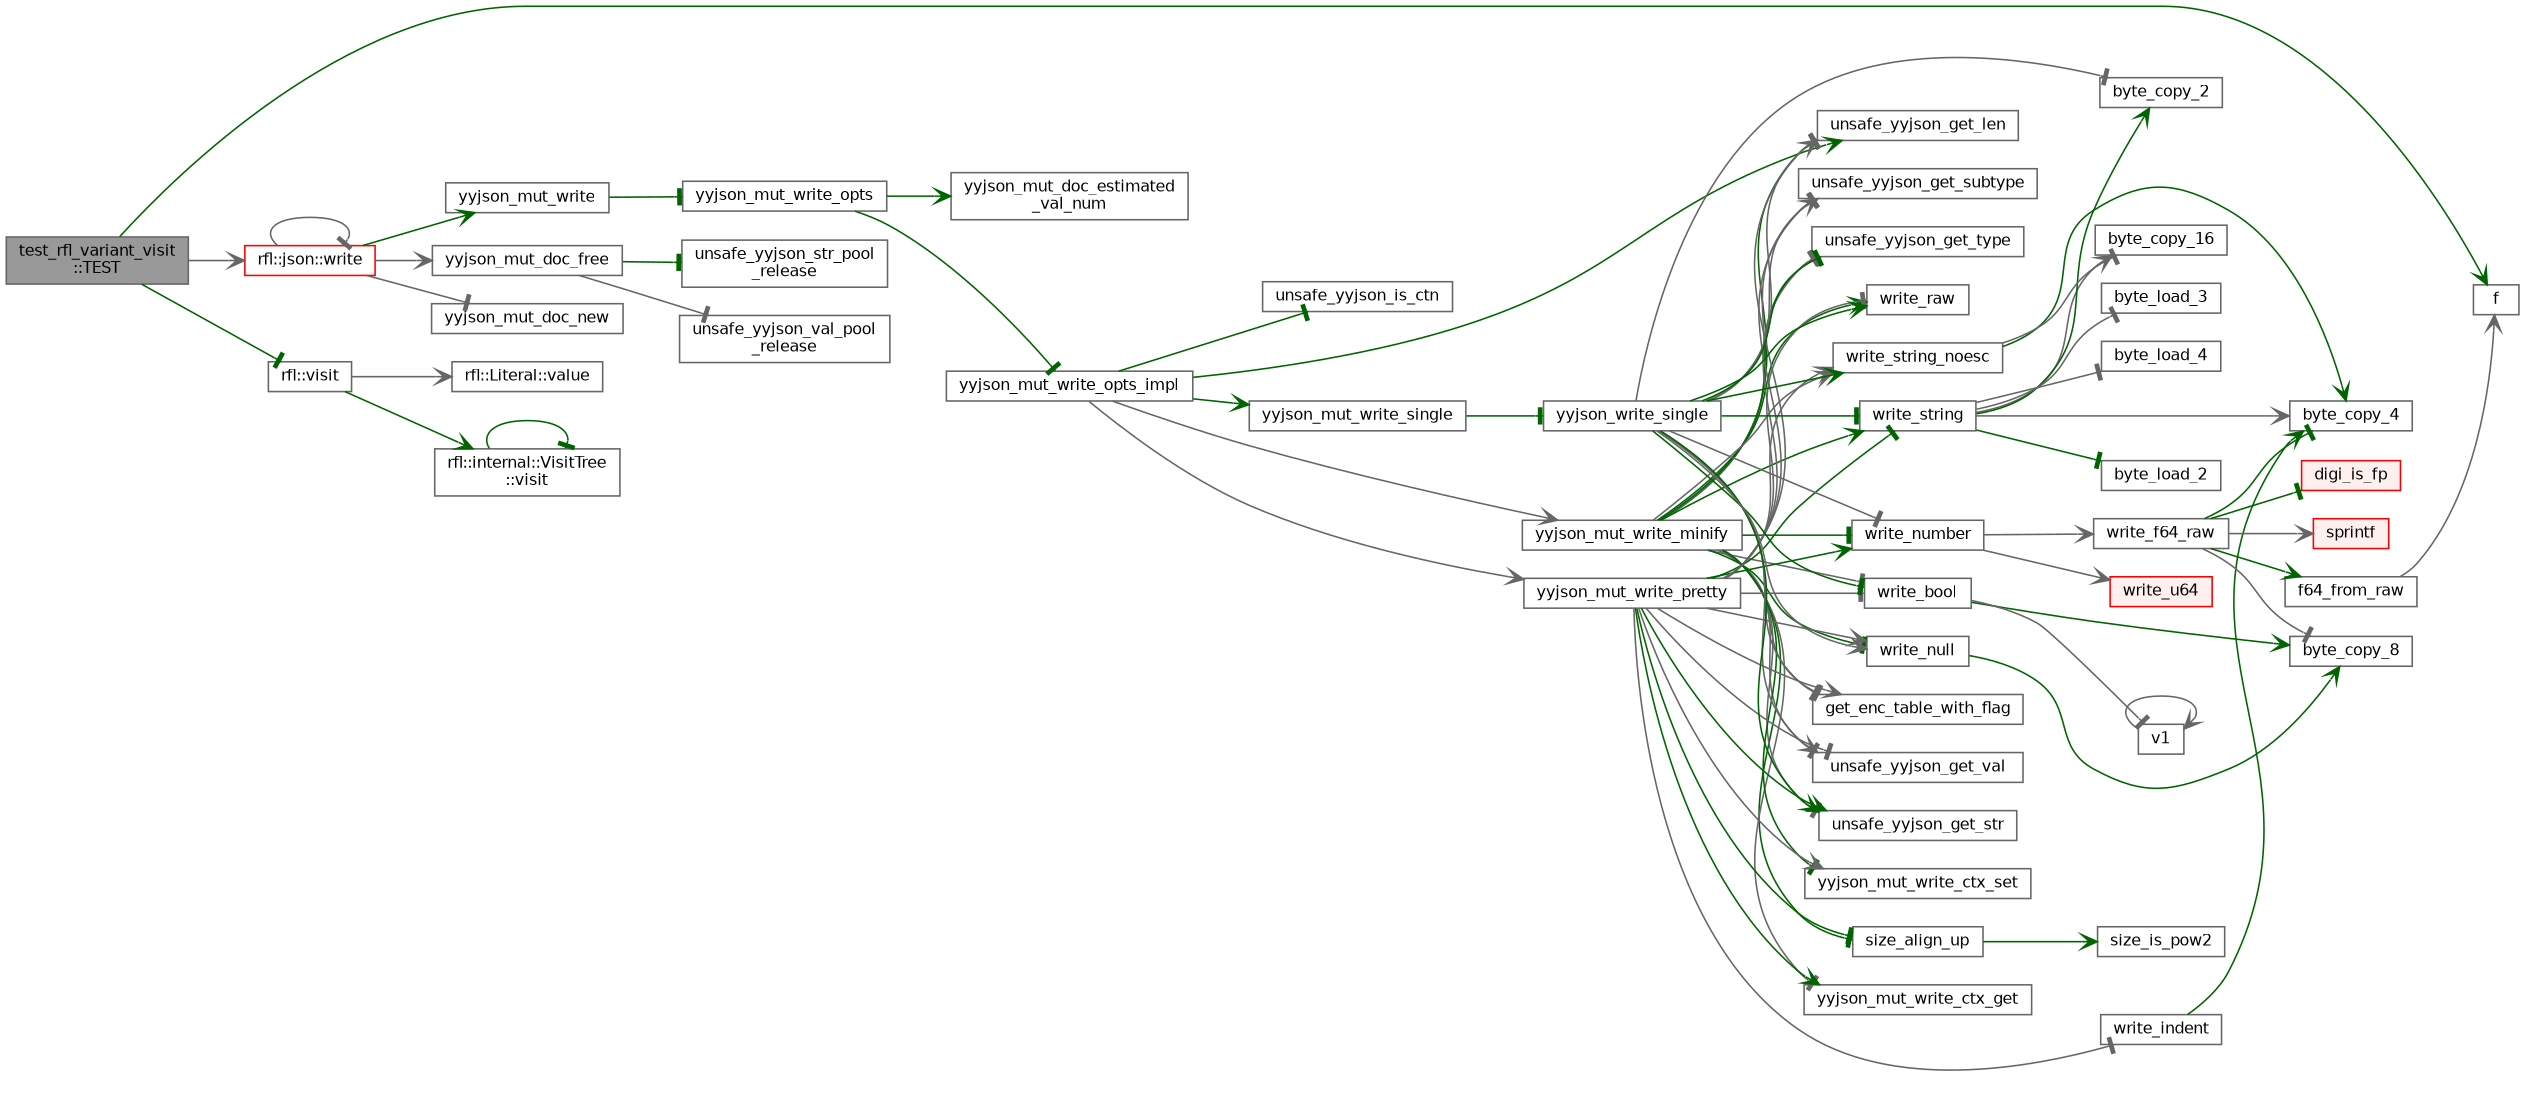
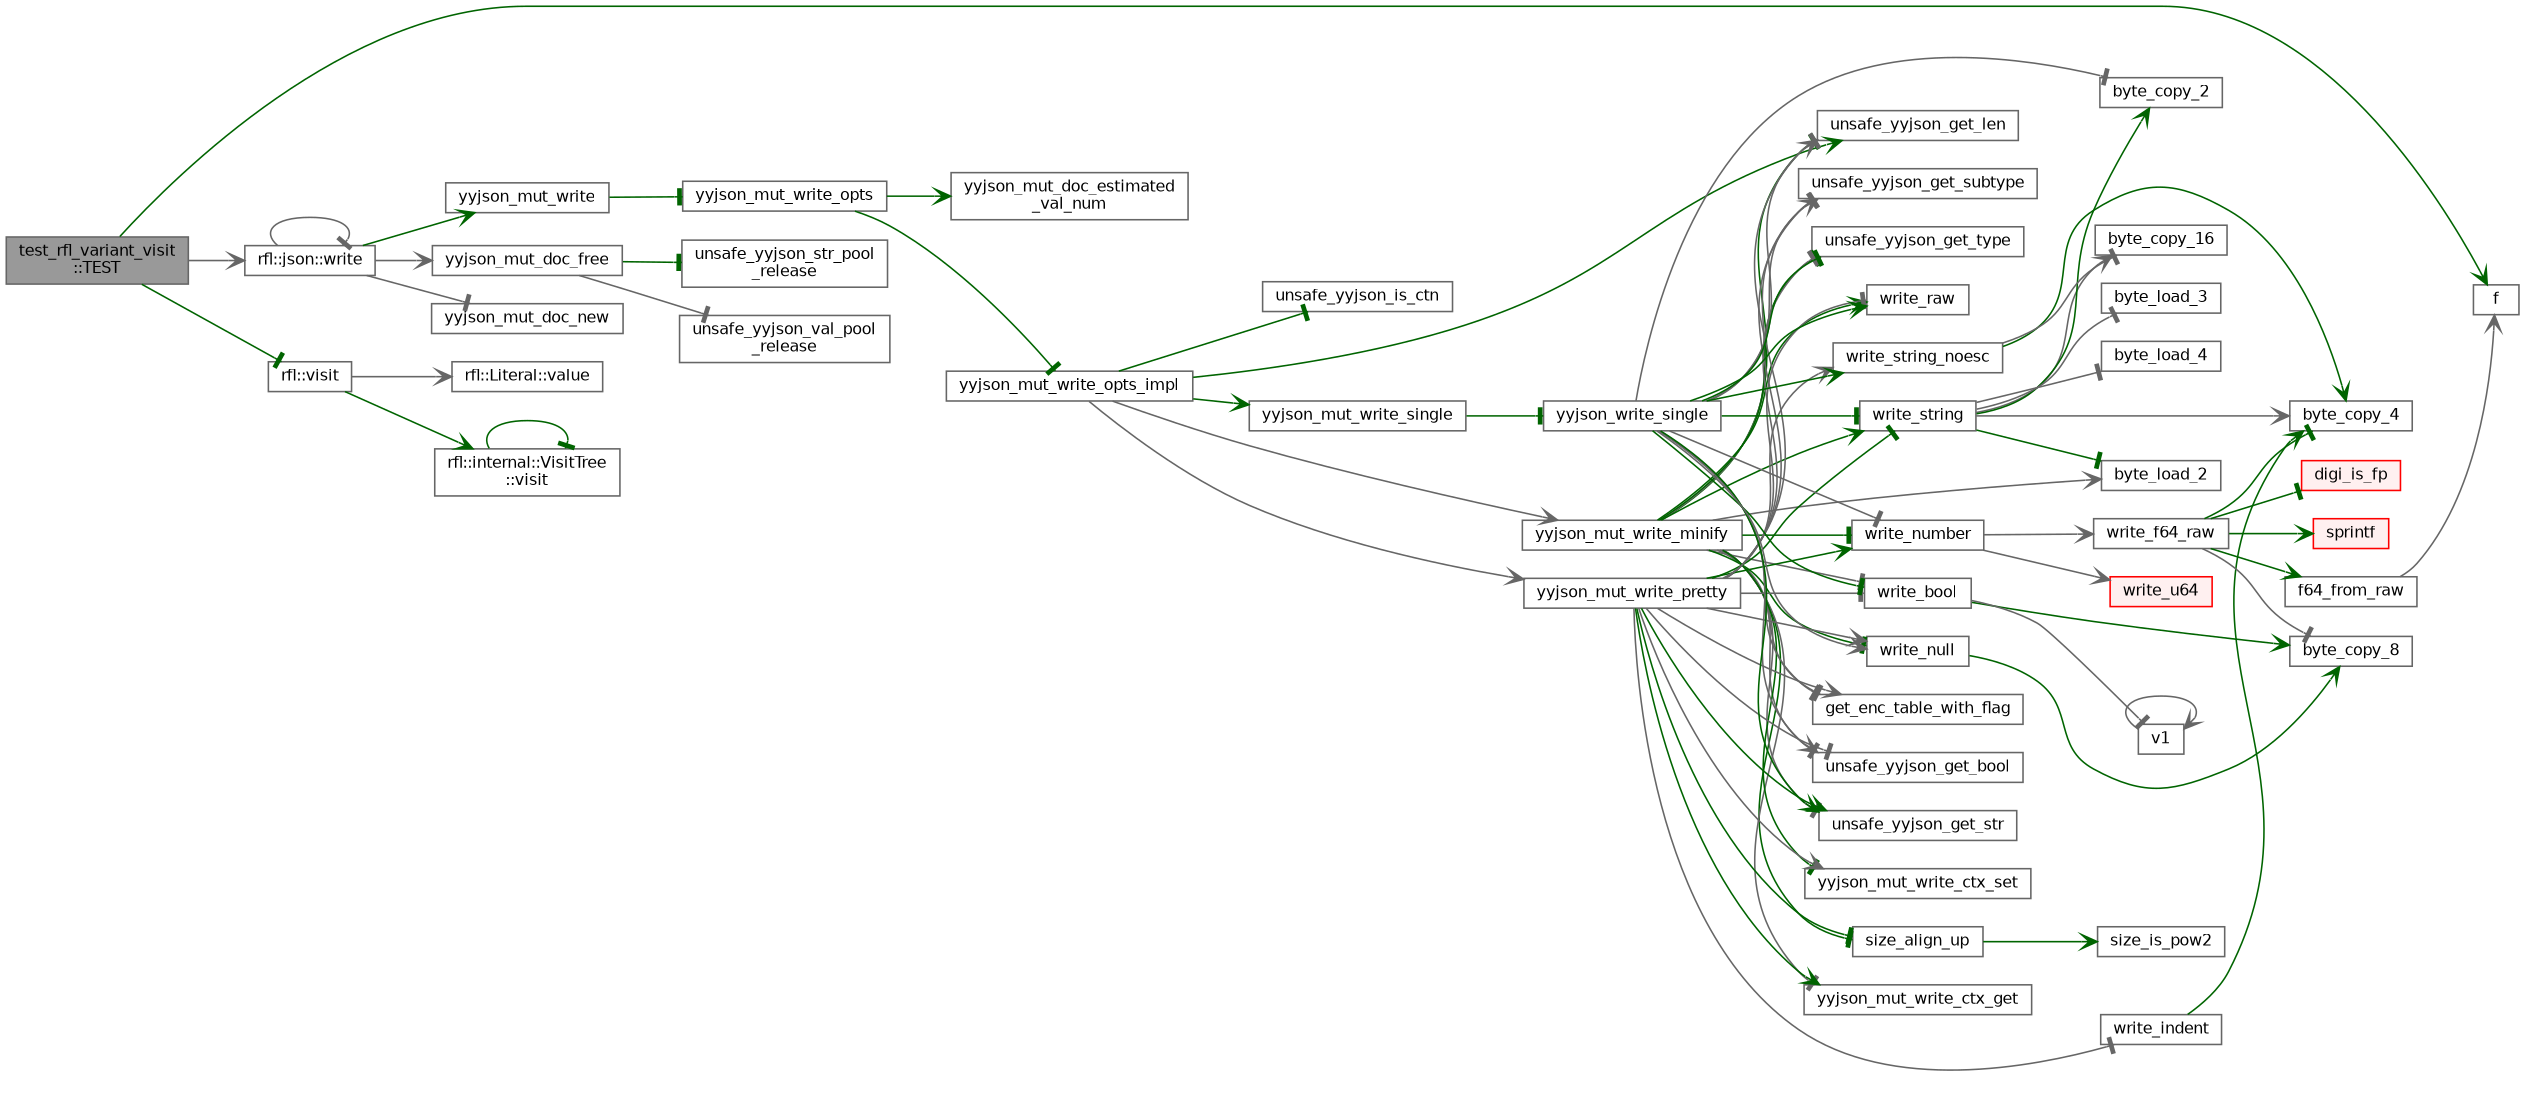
(310, 261) -> (310, 261)
(1737, 450) -> (1899, 496)
(2263, 534) -> (2263, 534)
(1918, 767) -> (1918, 767)
